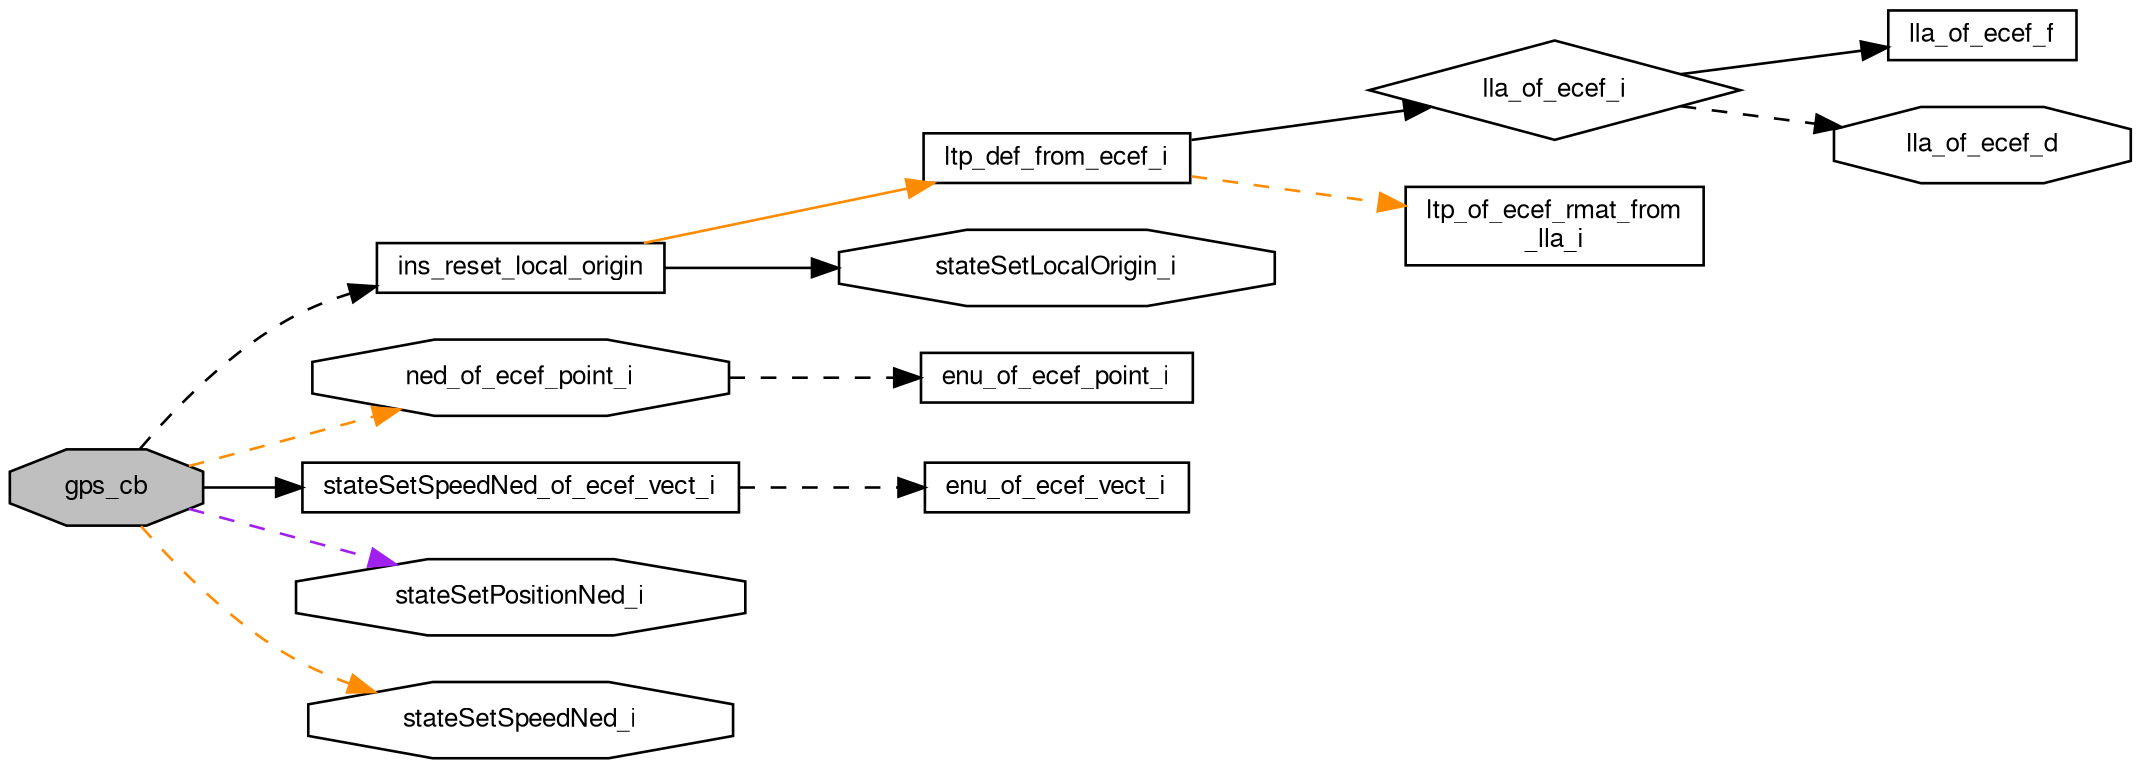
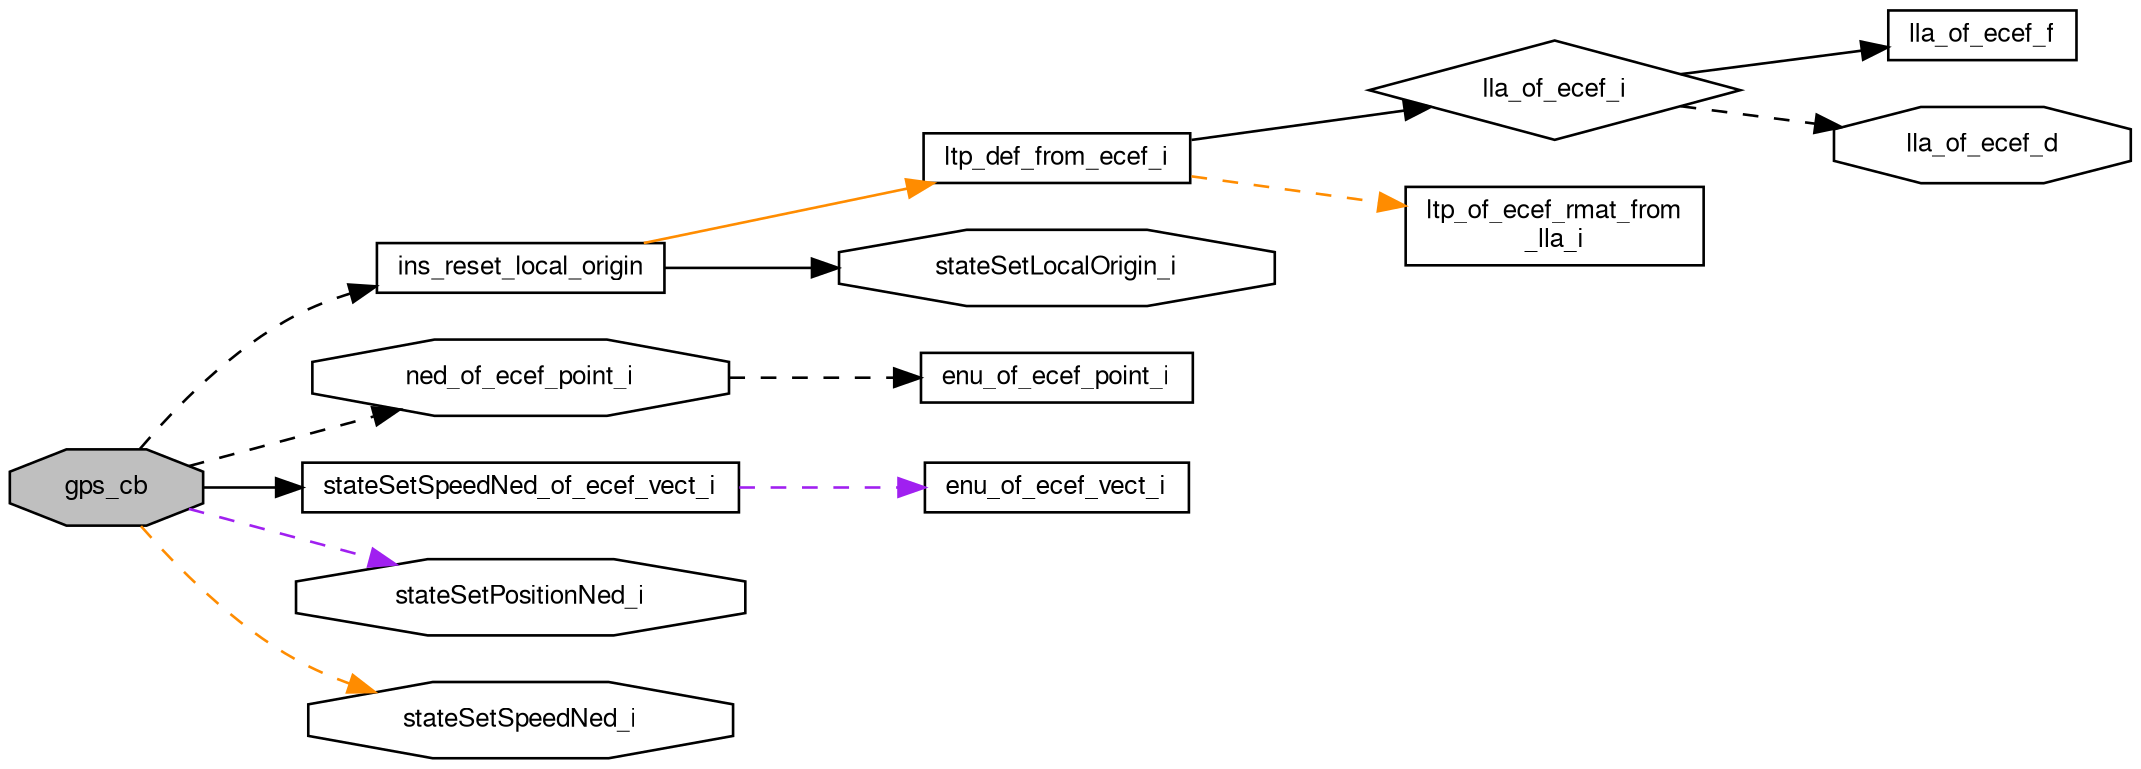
(281, 441) -> (281, 441)
(819, 487) -> (819, 487)
